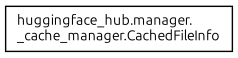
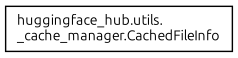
(119, 29) -> (119, 29)
